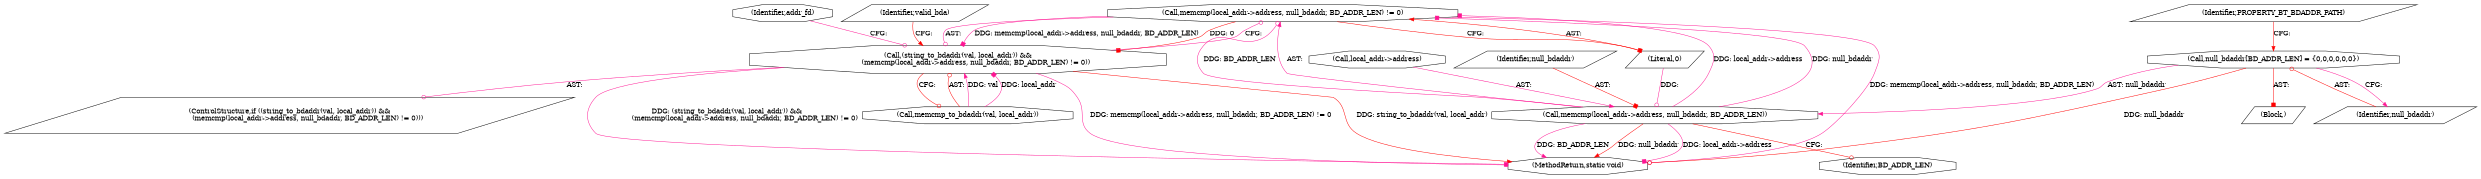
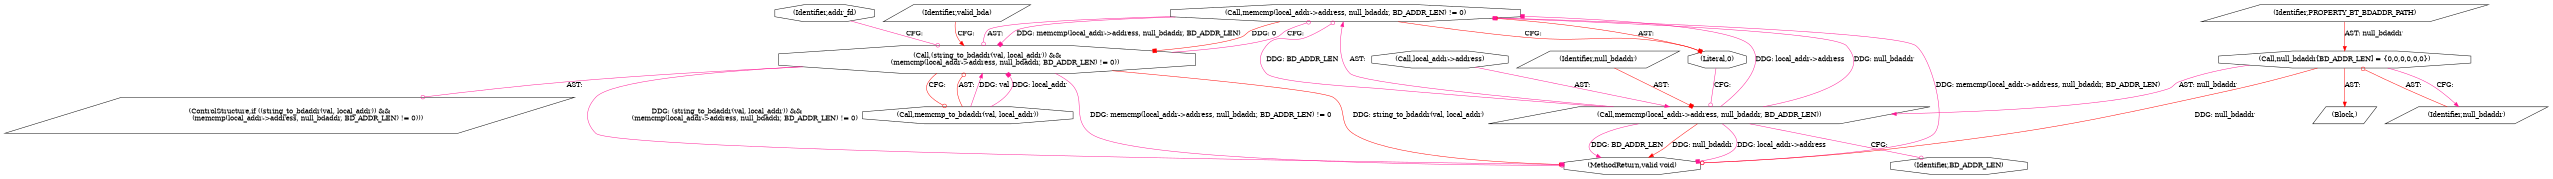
(2283, 34) -> (2374, 34)
(1665, 60) -> (1717, 60)
(1671, 85) -> (1724, 85)
(2273, 85) -> (2345, 85)
(1655, 115) -> (1709, 115)
(1771, 141) -> (1834, 141)
(1578, 166) -> (1632, 166)
